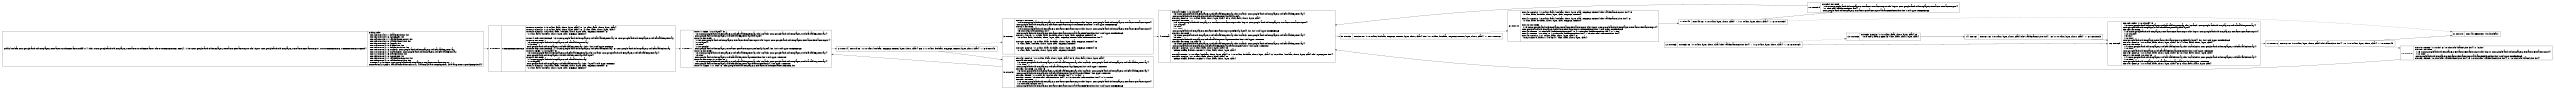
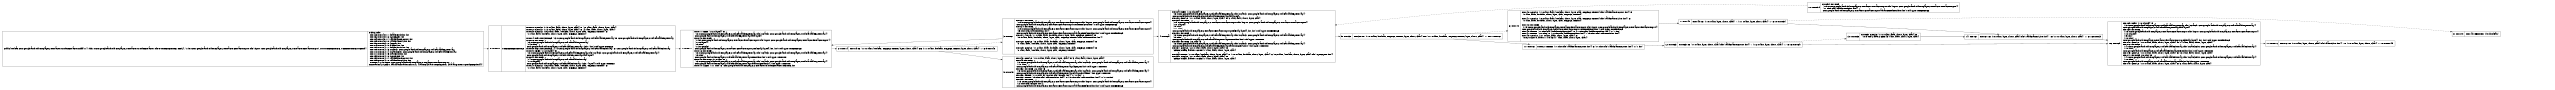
(1571, 7) -> (1571, 7)
(1795, 16) -> (1893, 28)
(2410, 38) -> none
none -> (1583, 47)
(2476, 53) -> none
(918, 60) -> (918, 42)
